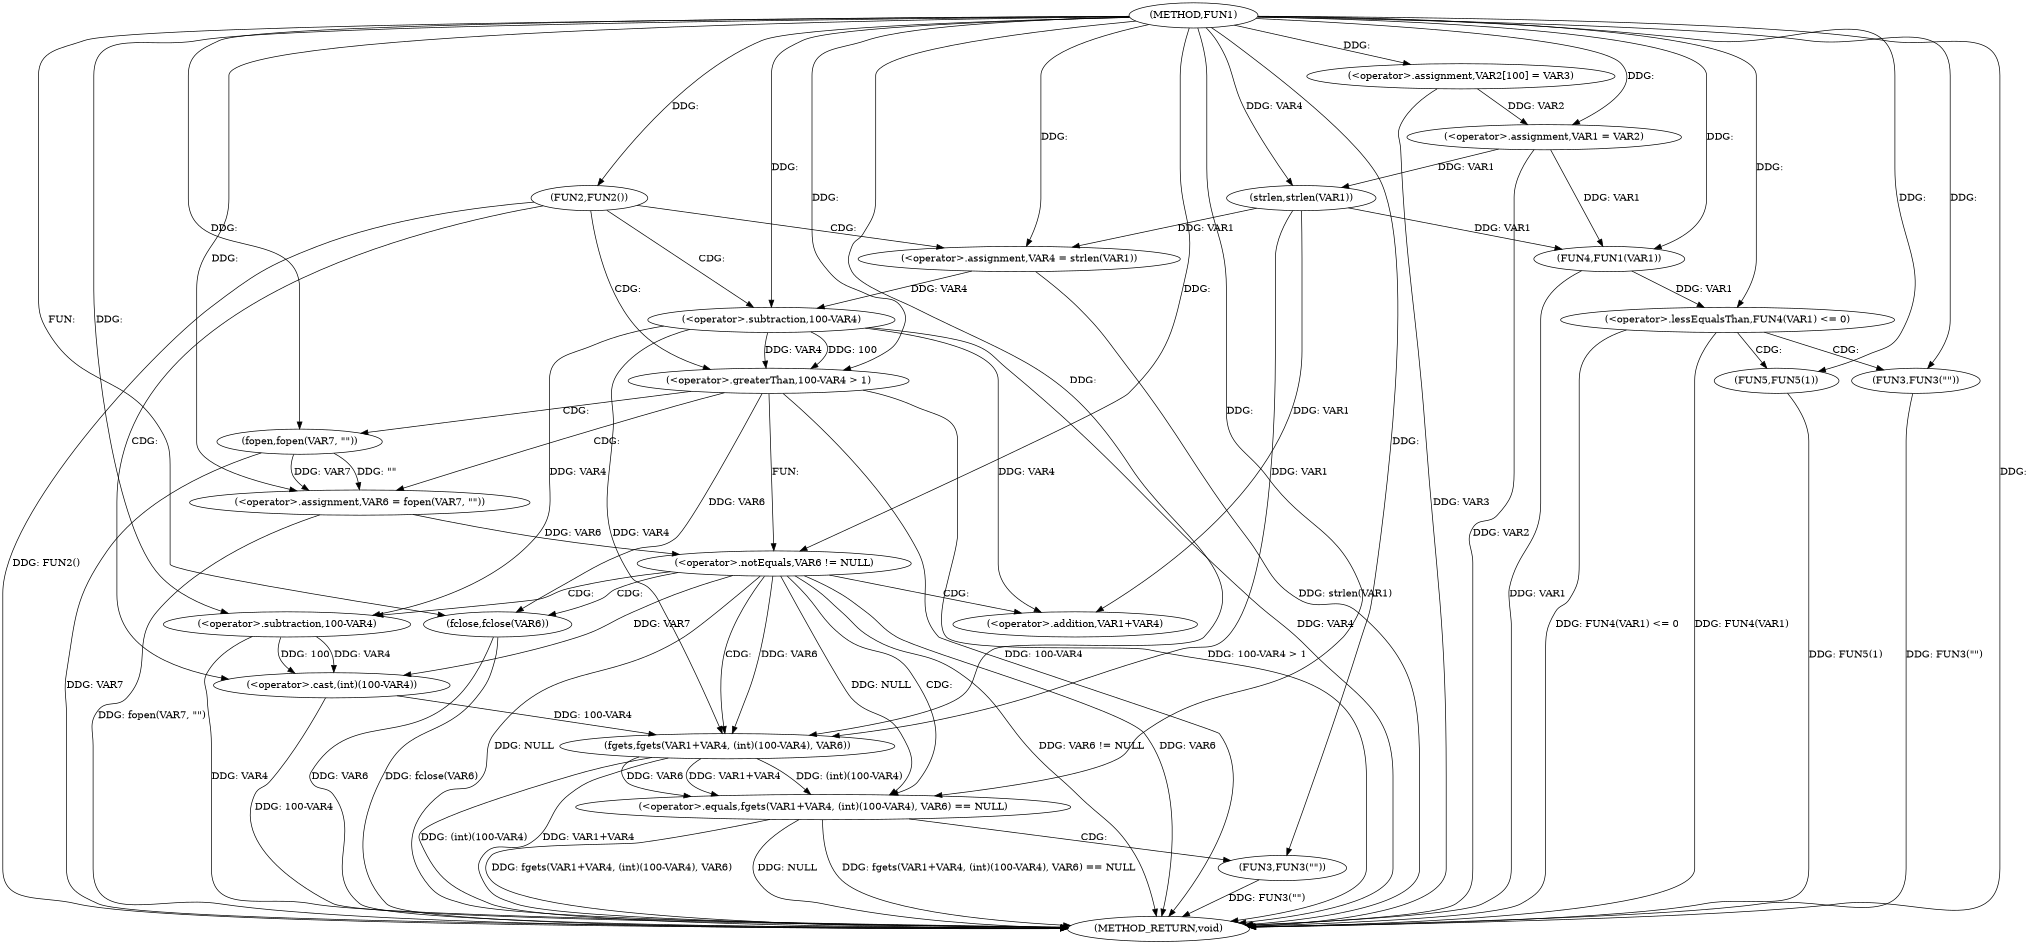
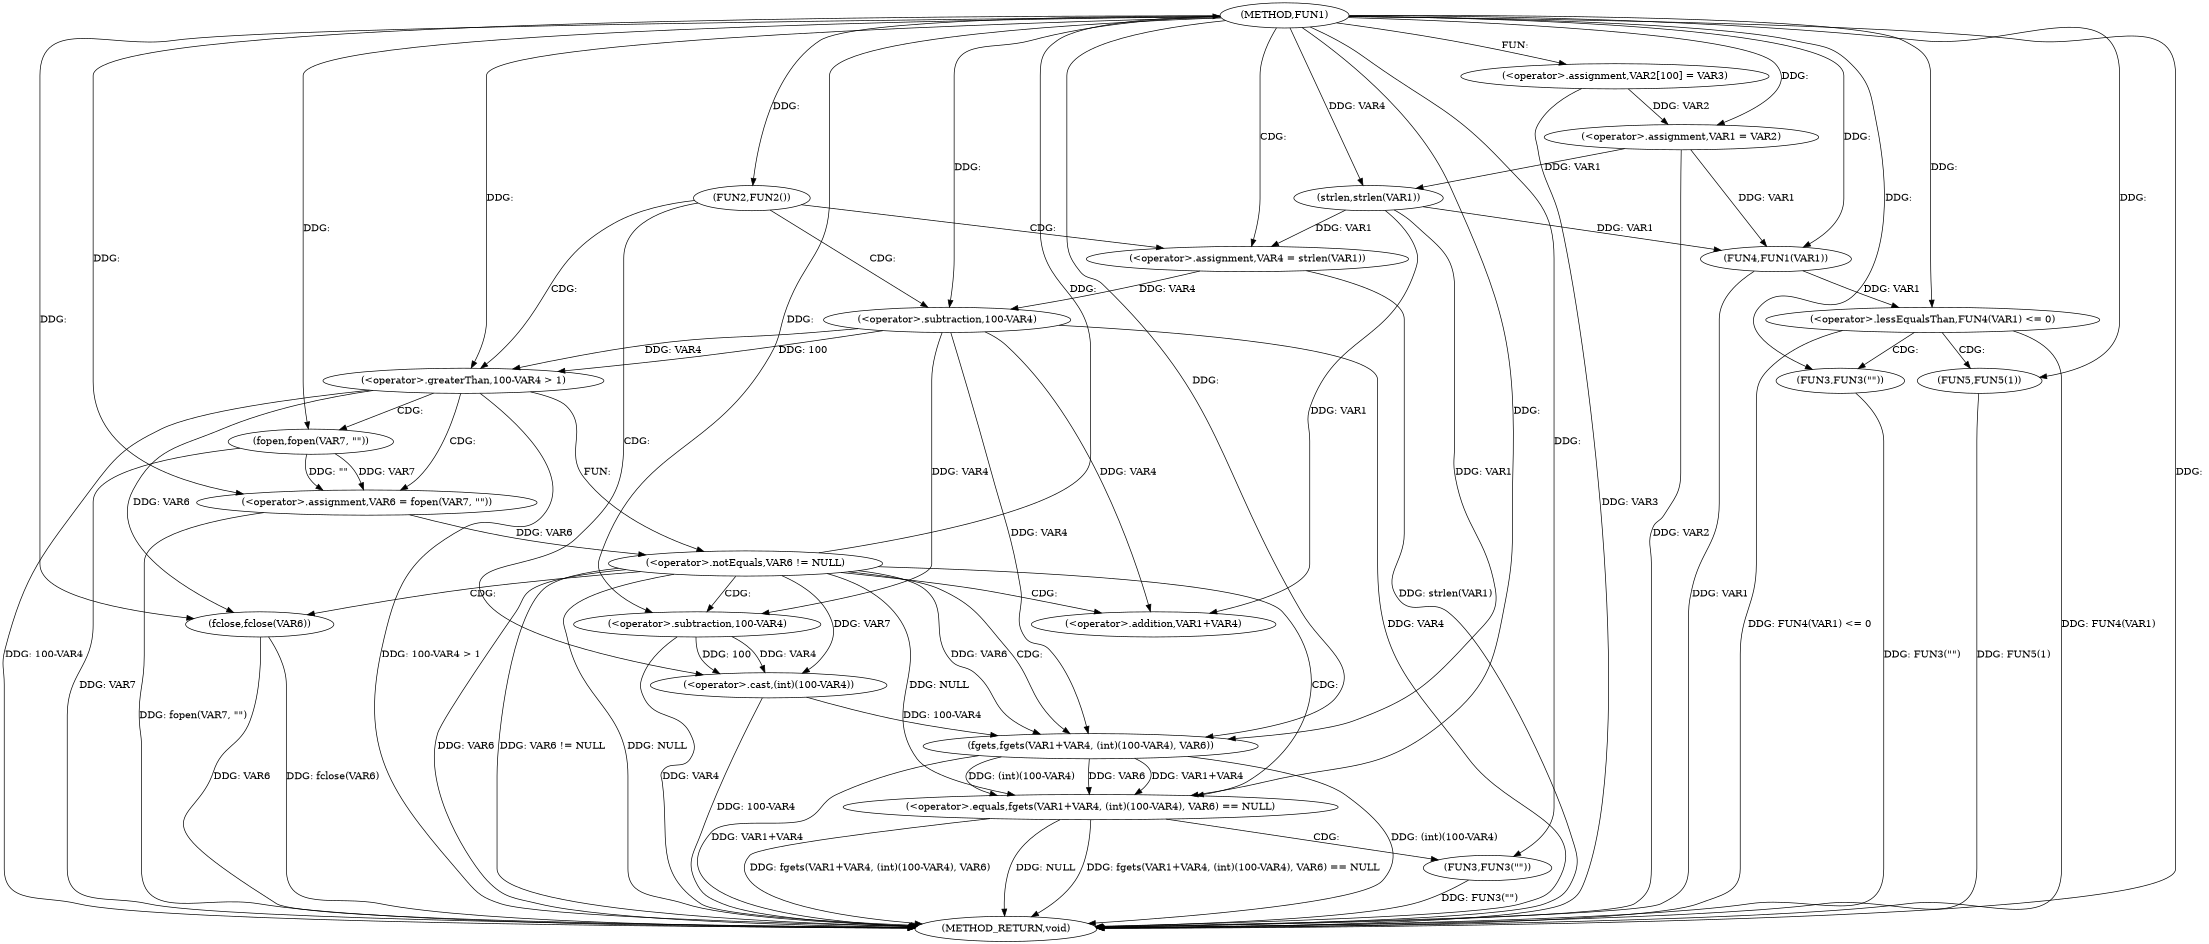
(1358, 46) -> (1517, 46)
(1056, 137) -> (1275, 137)
(63, 320) -> (55, 320)
(1149, 370) -> (1080, 311)
(34, 898) -> none
